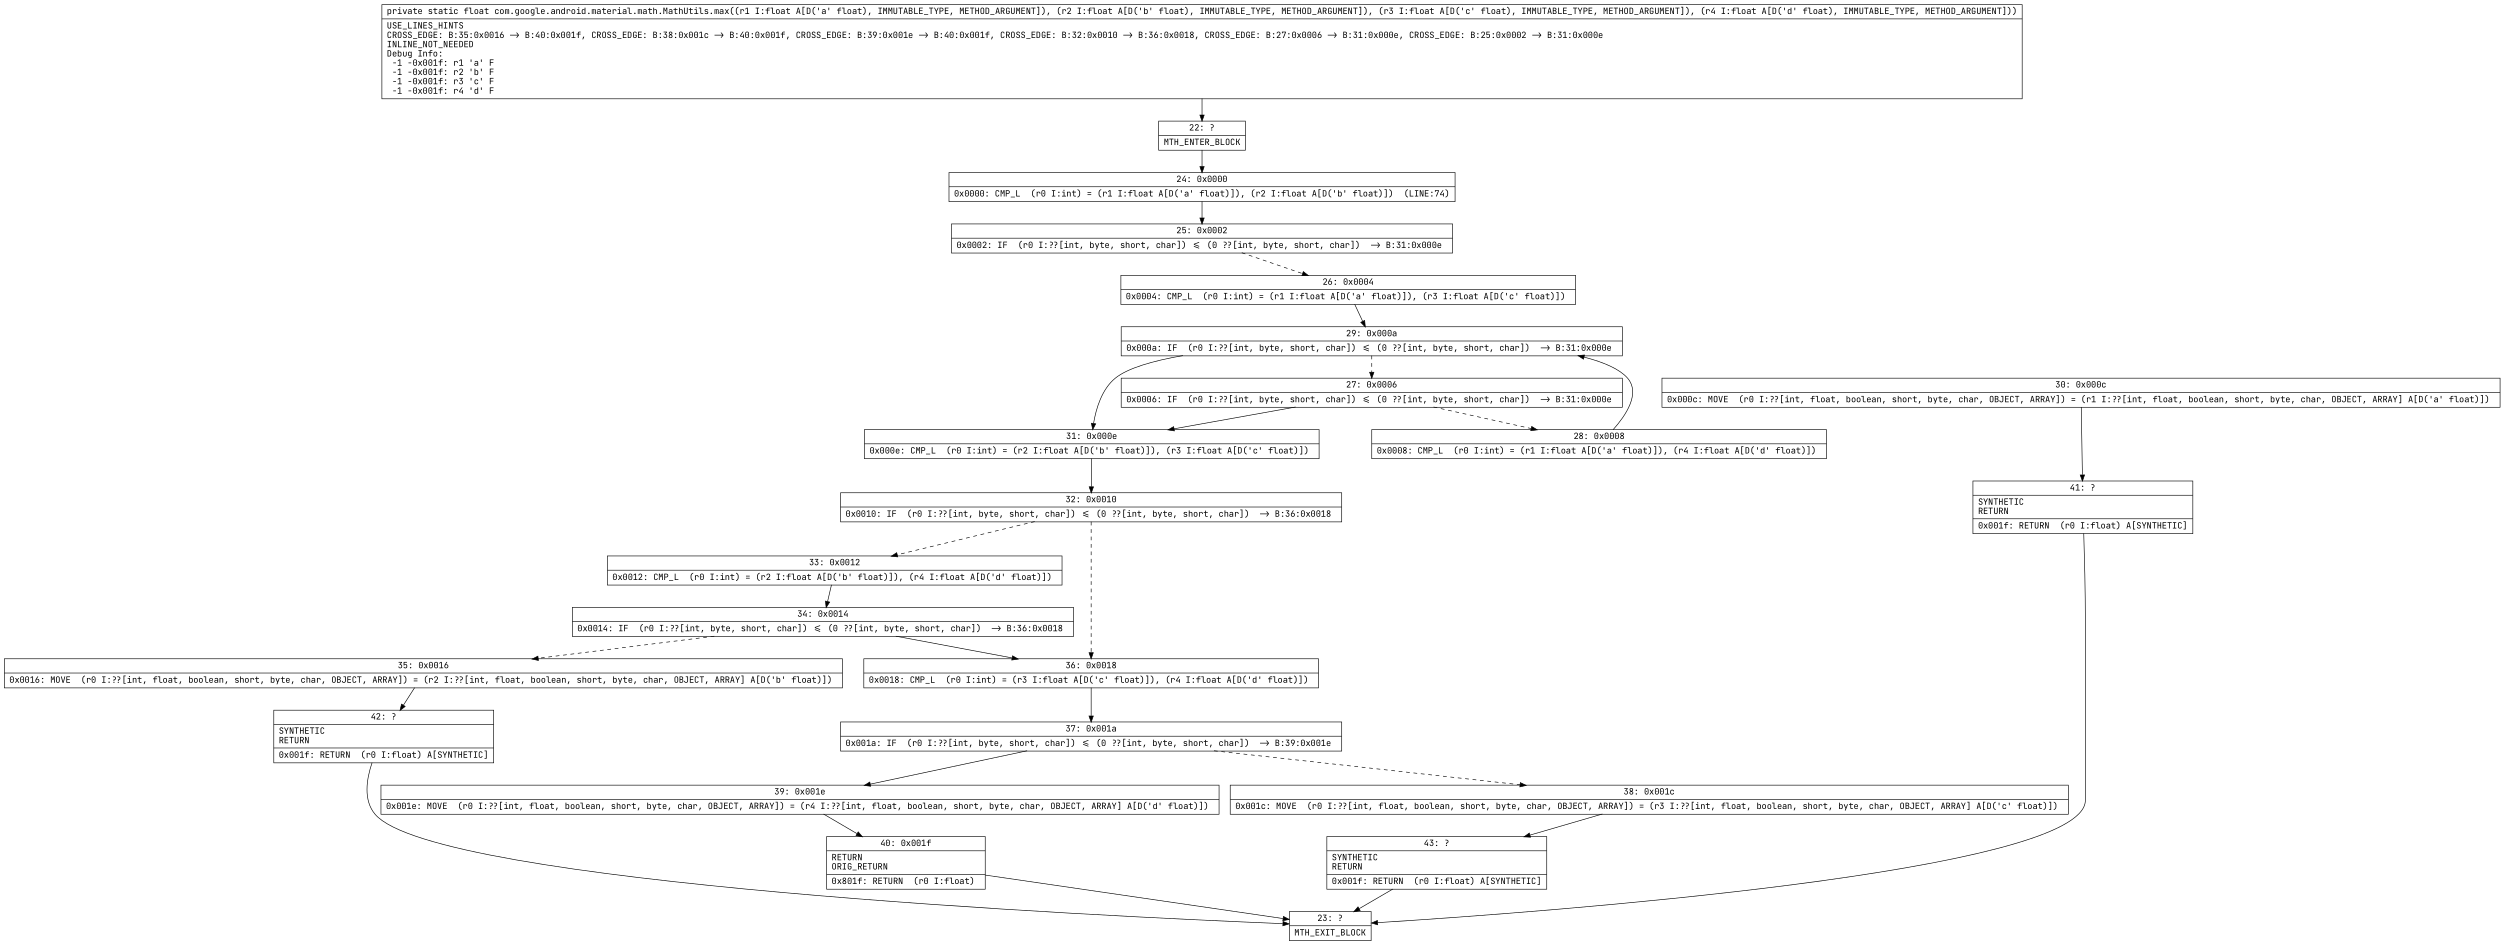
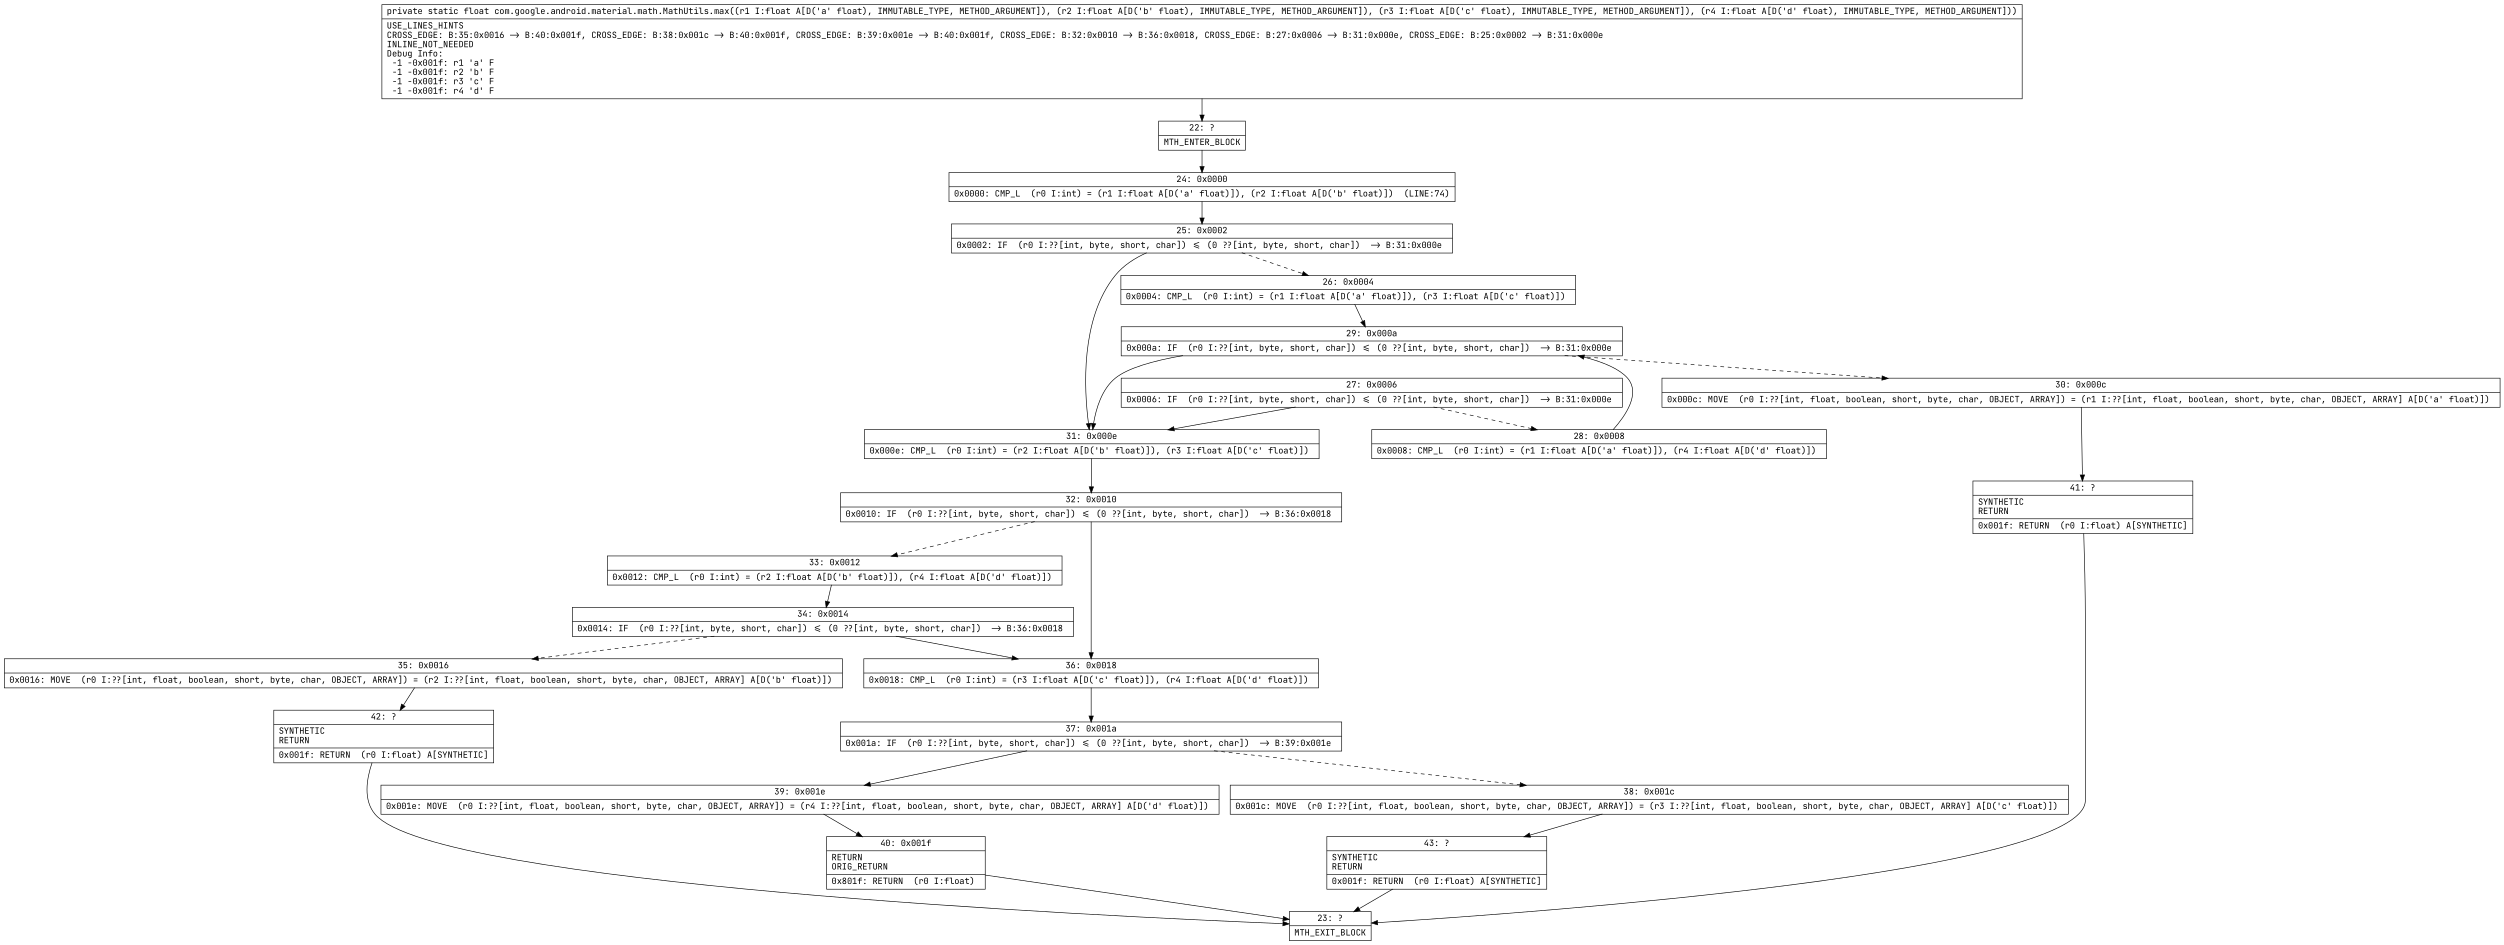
none -> (1092, 327)
(1372, 364) -> (1723, 367)
(1091, 587) -> (1091, 587)
